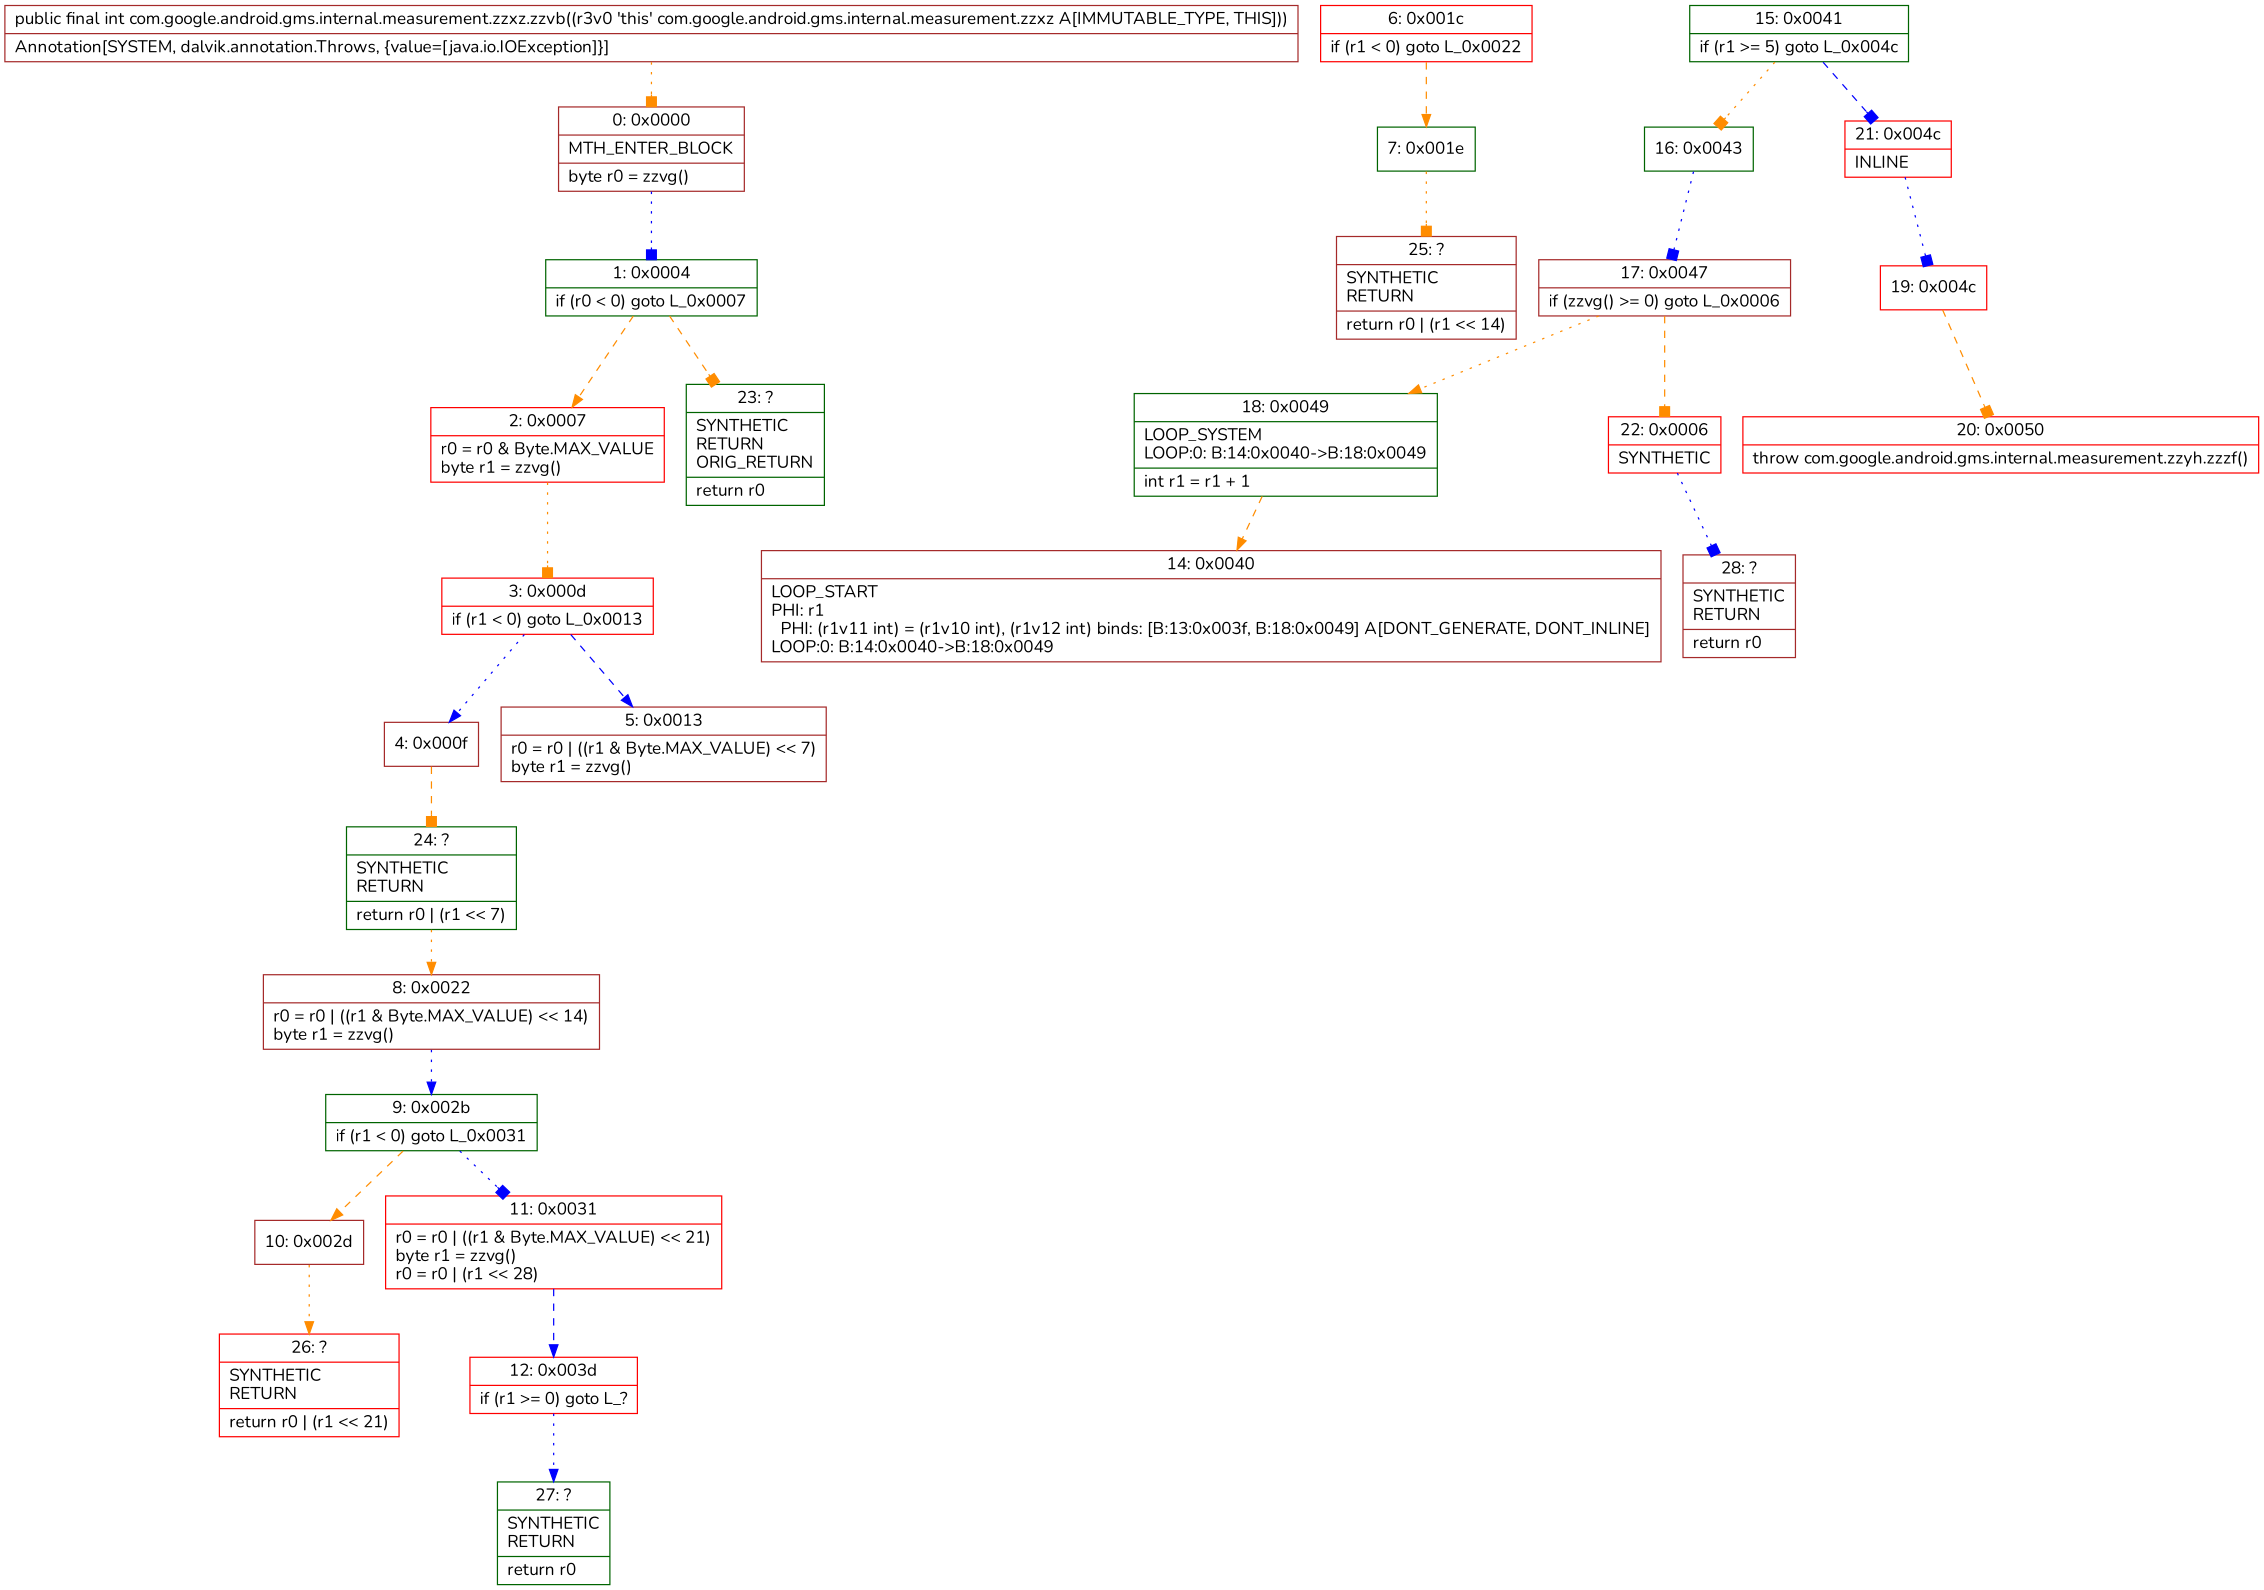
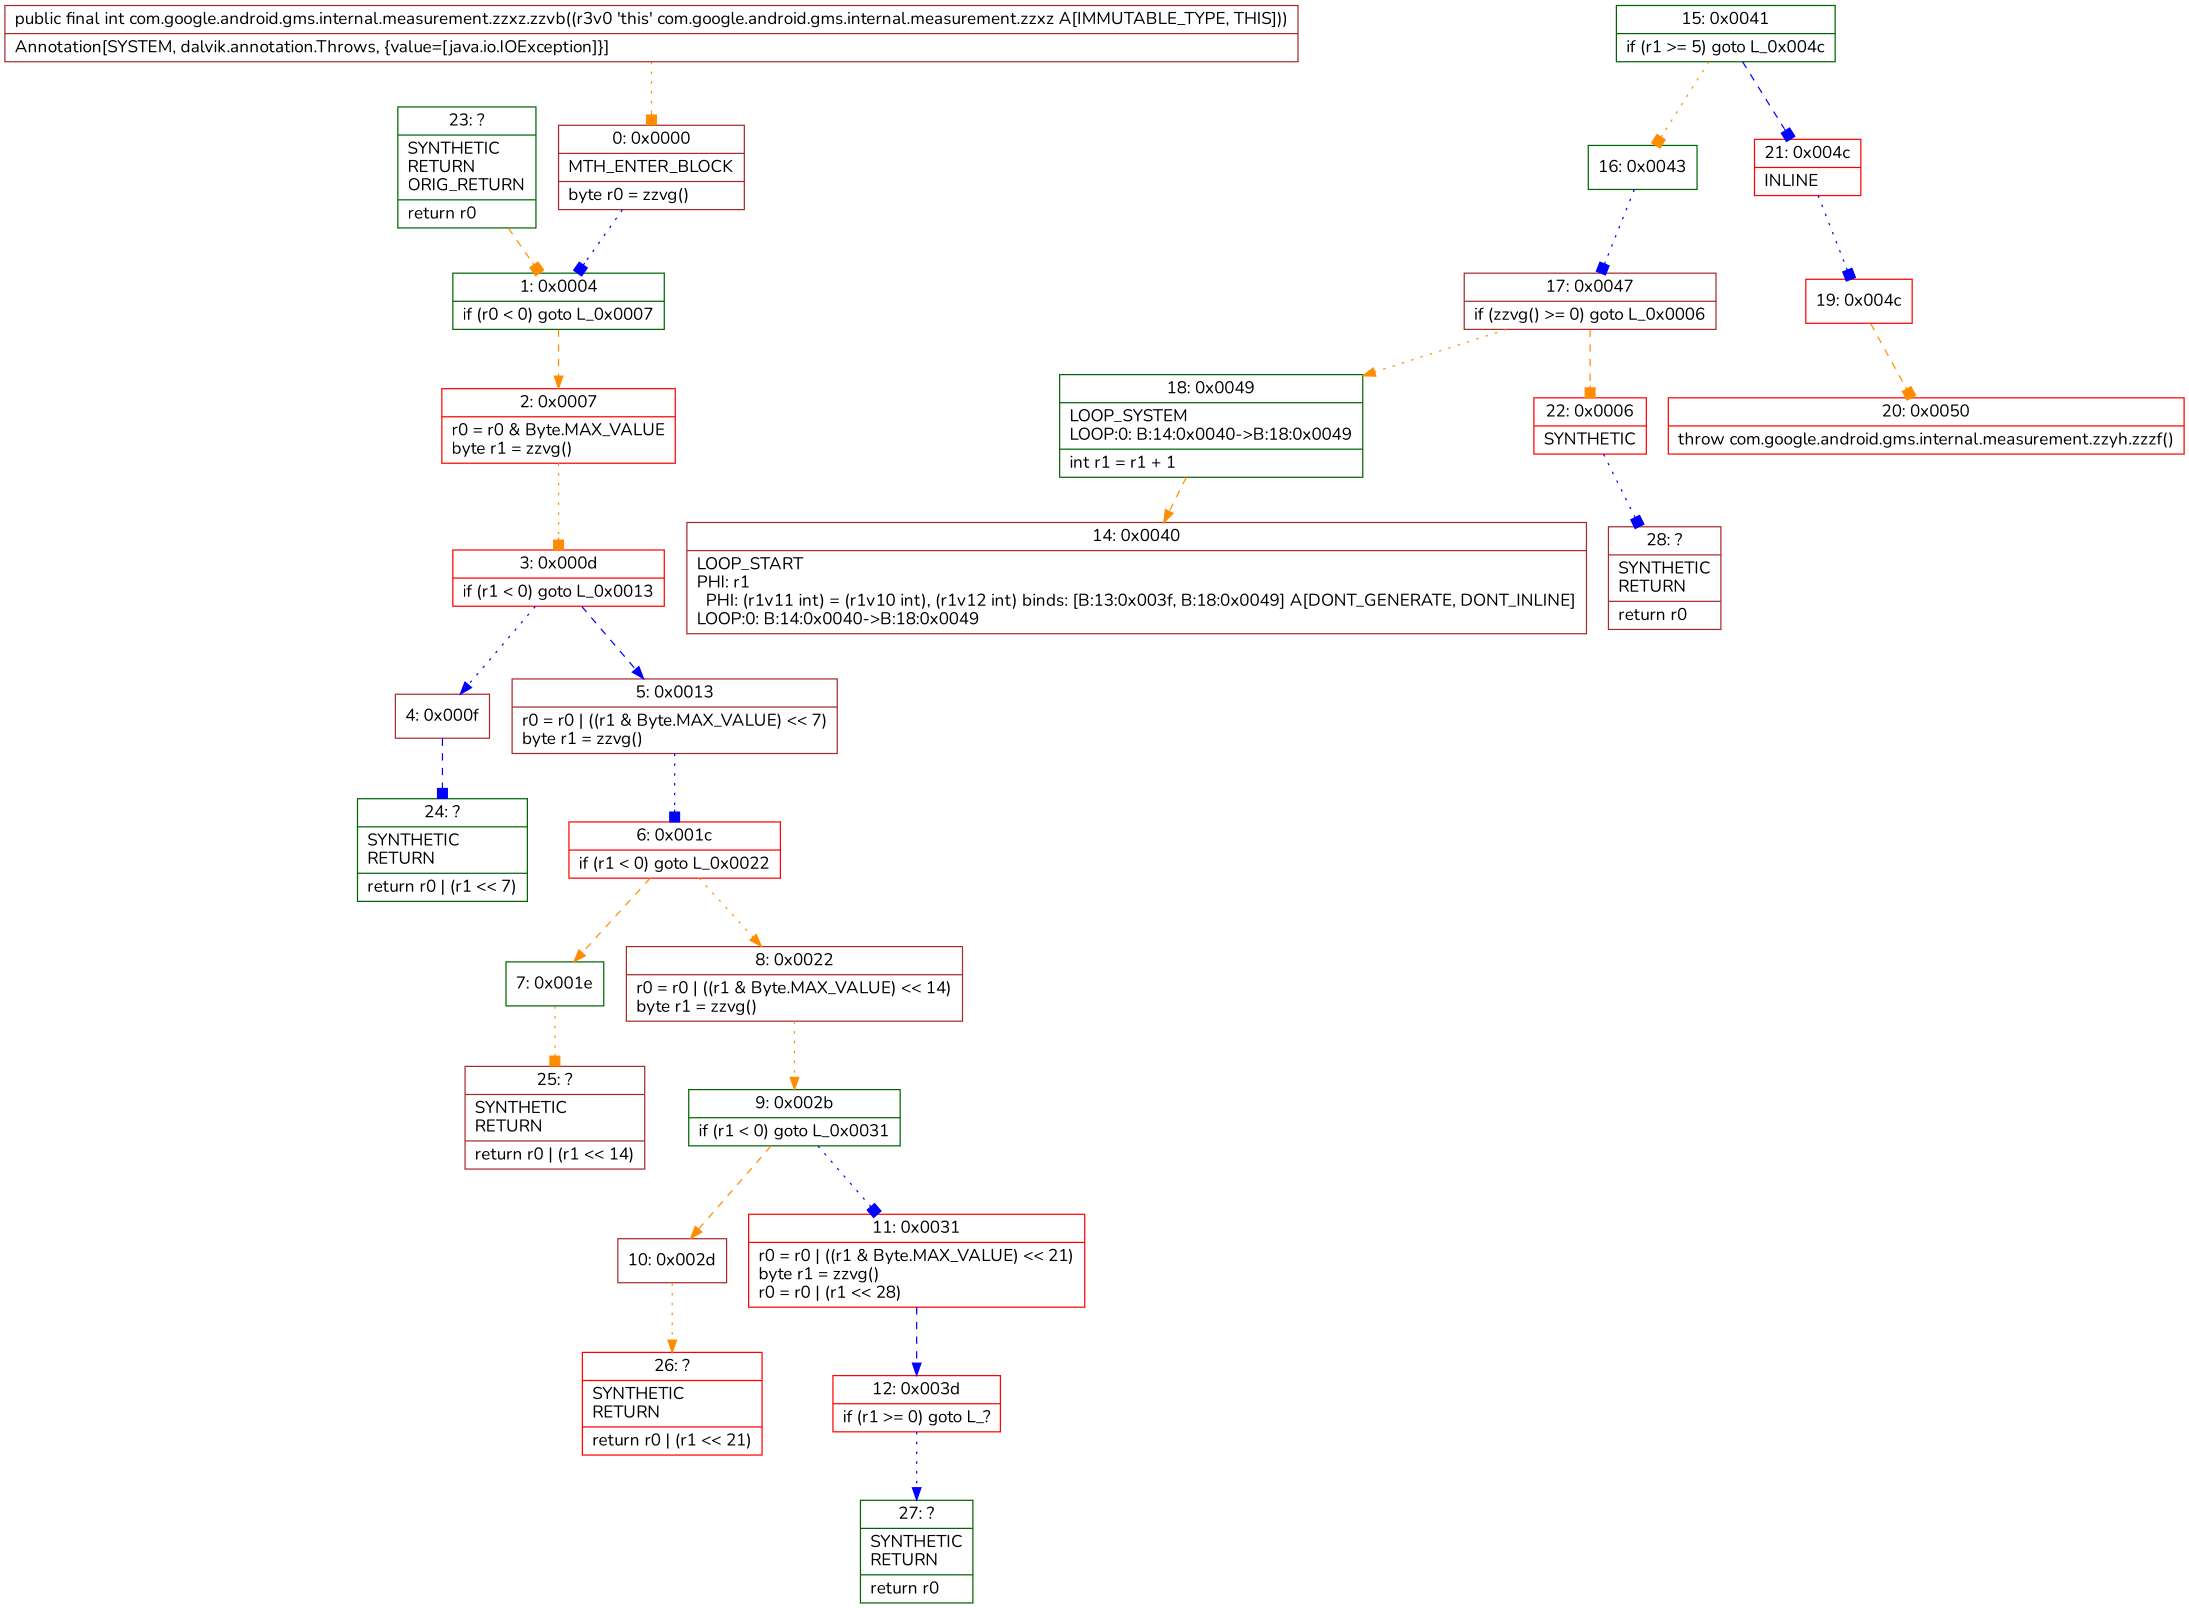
(689, 345) -> (520, 245)
none -> (675, 782)
(431, 790) -> (442, 762)
(431, 946) -> (726, 908)
(431, 1066) -> (794, 1049)
